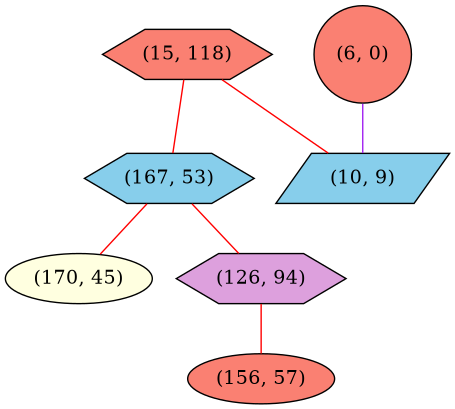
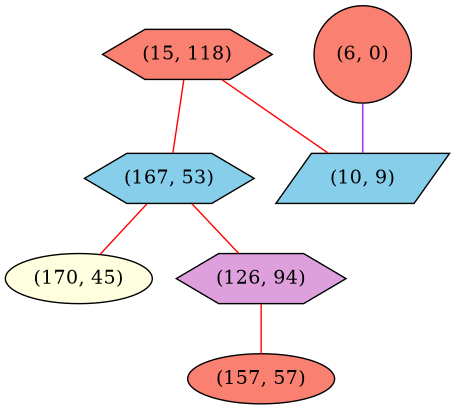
(261, 379) -> (261, 379)
